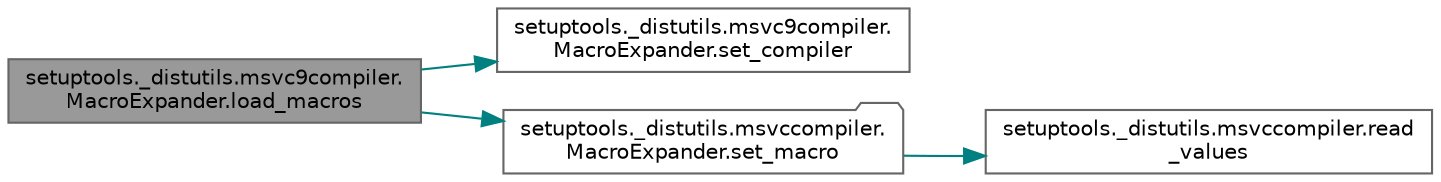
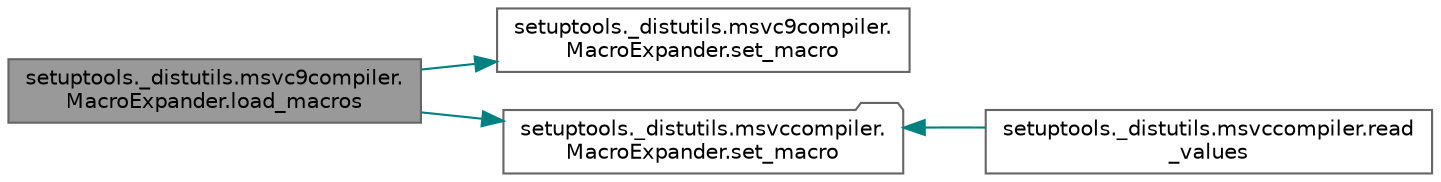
(703, 40) -> (703, 40)
(934, 156) -> (955, 127)
